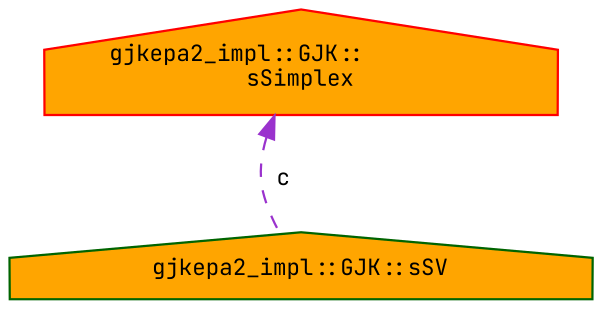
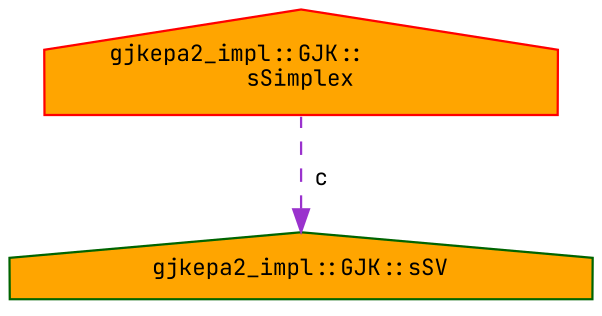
(262, 187) -> (301, 163)
